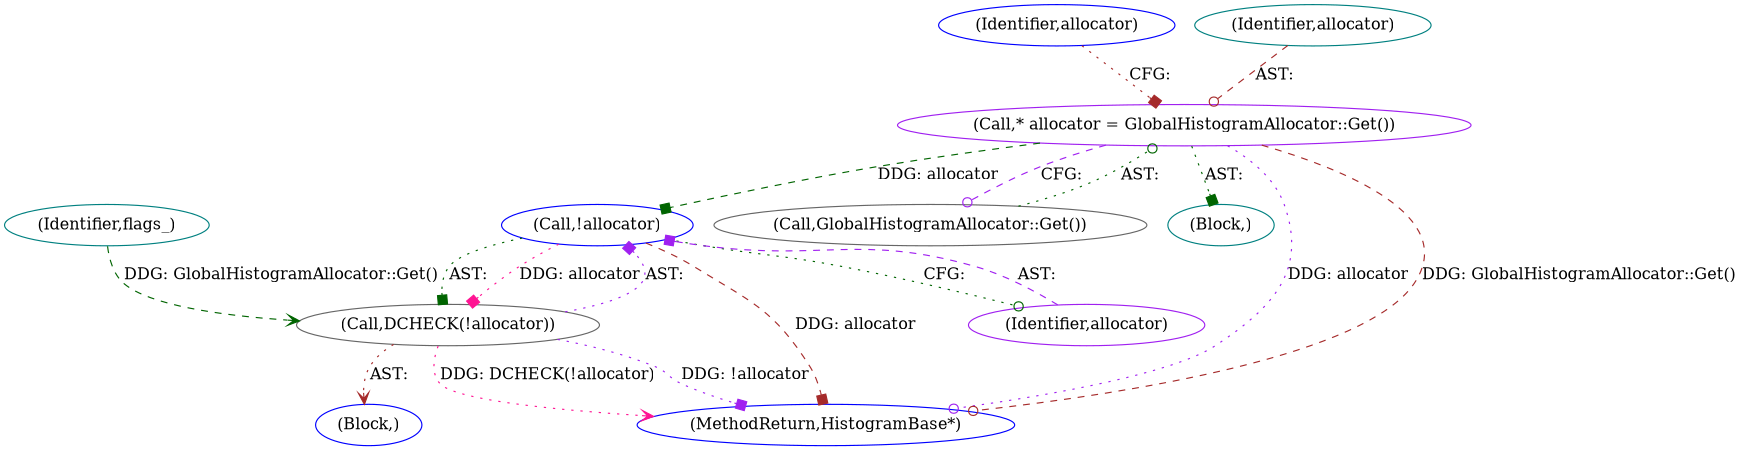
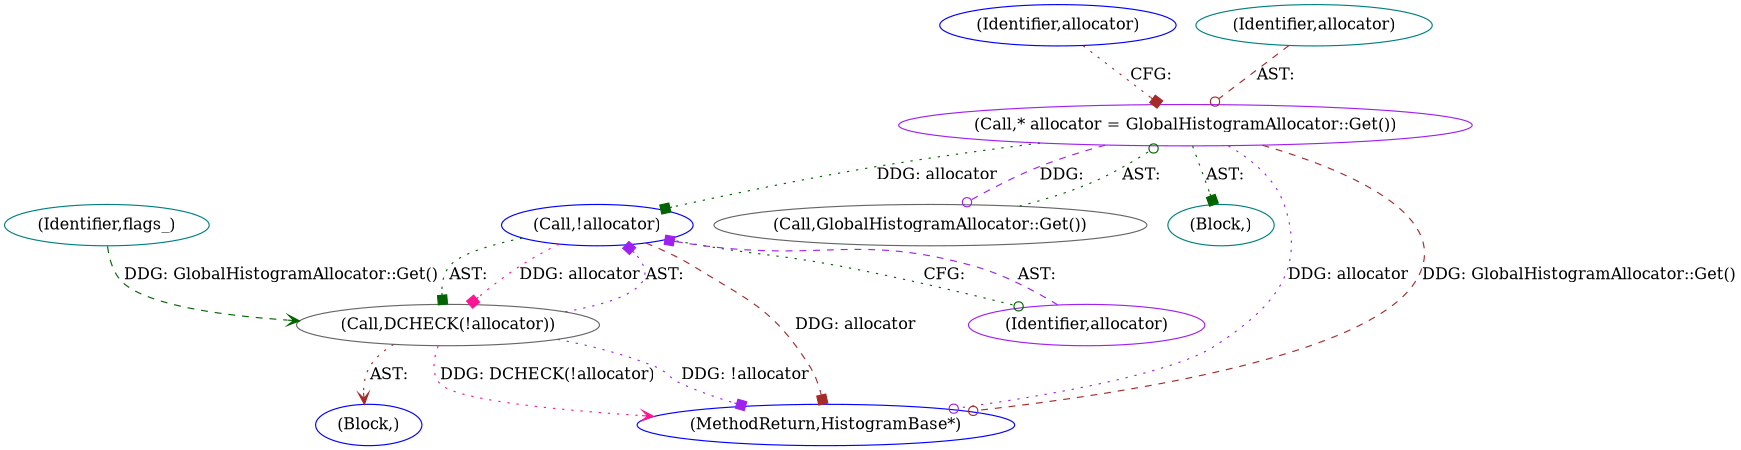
(855, 170) -> (855, 170)
(1064, 175) -> (1064, 175)
